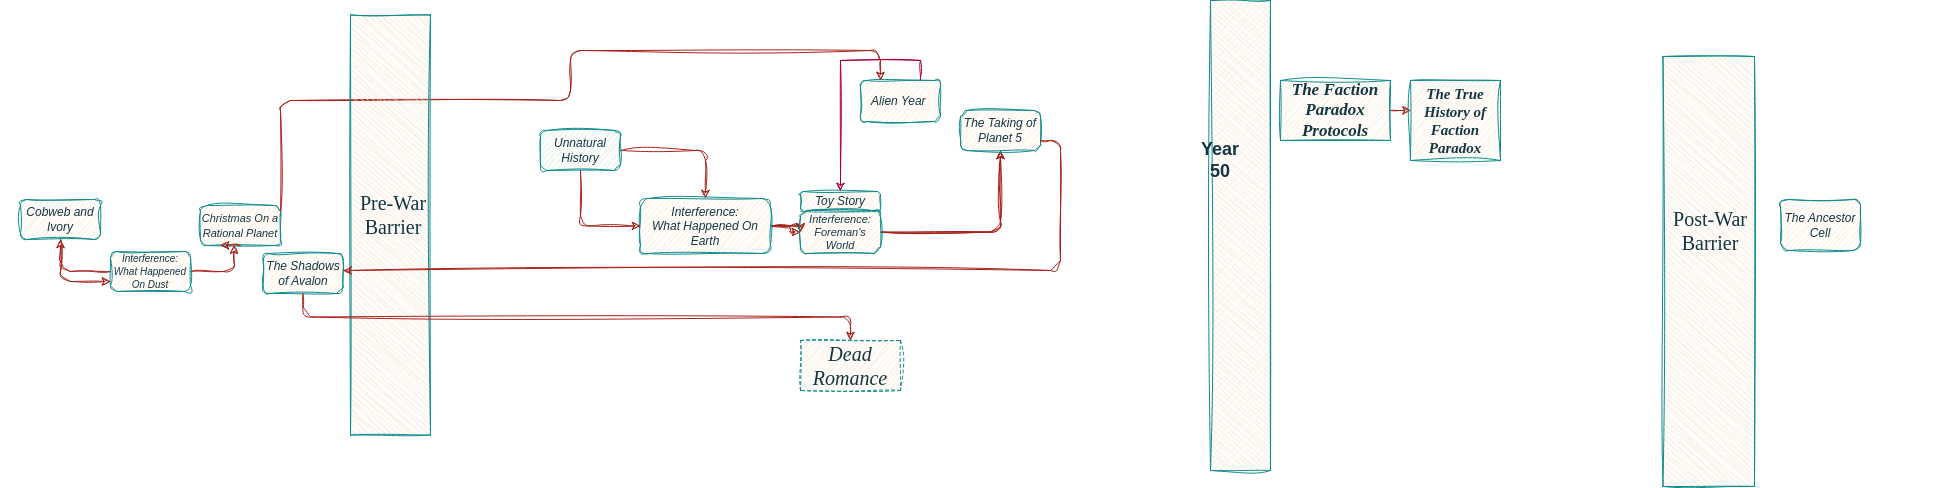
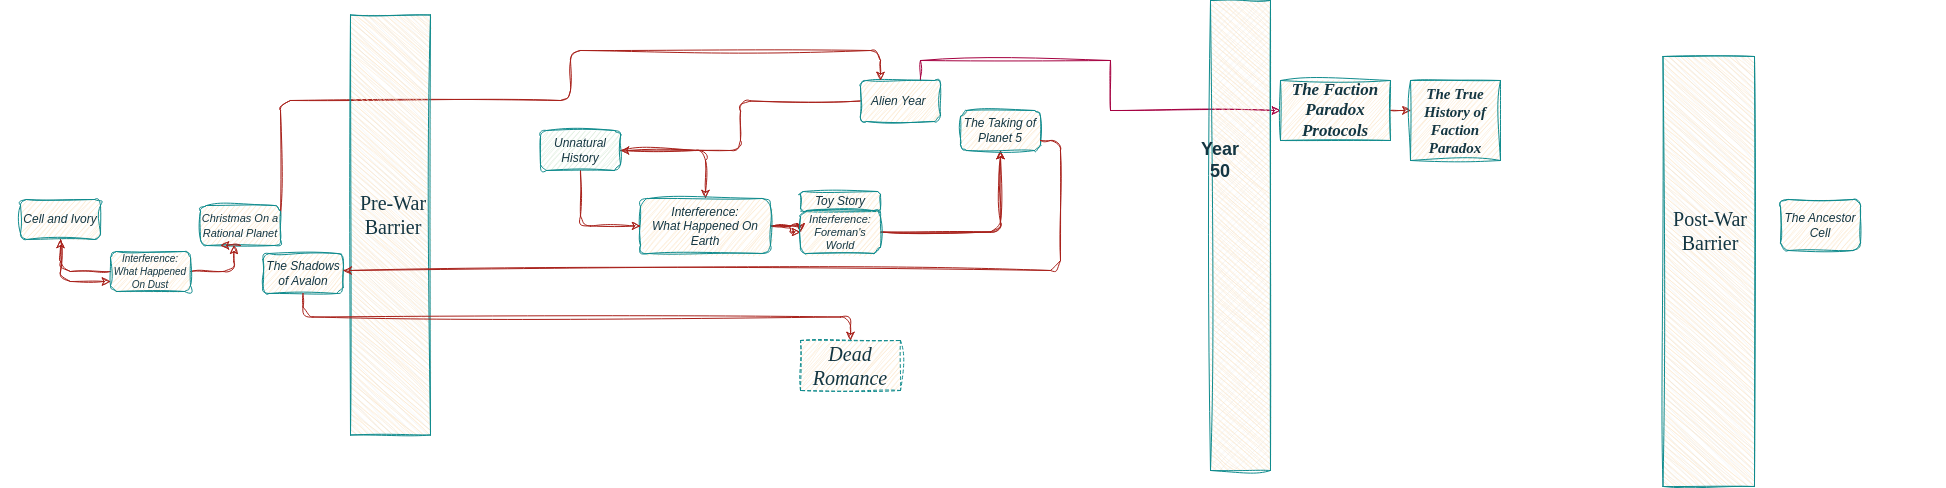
(841, 82) -> (1111, 71)
none -> (767, 101)
(61, 220) -> (61, 220)
